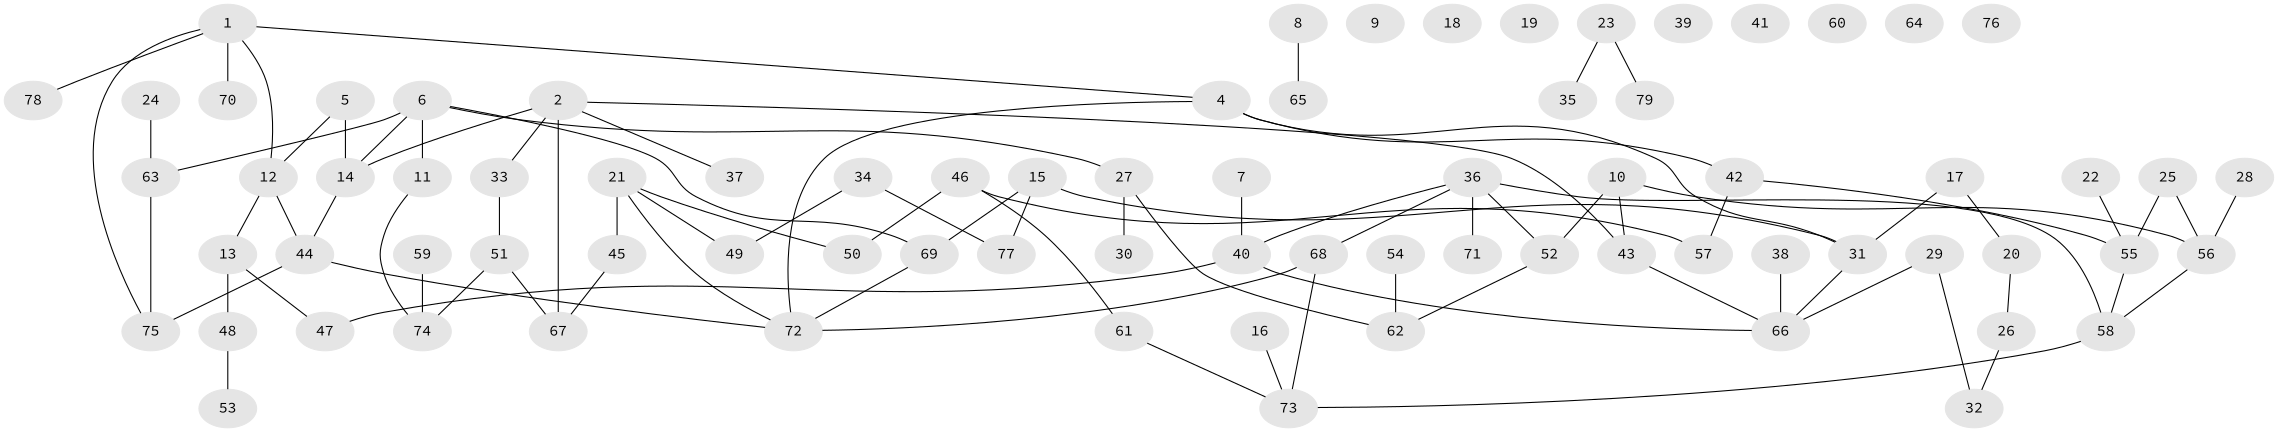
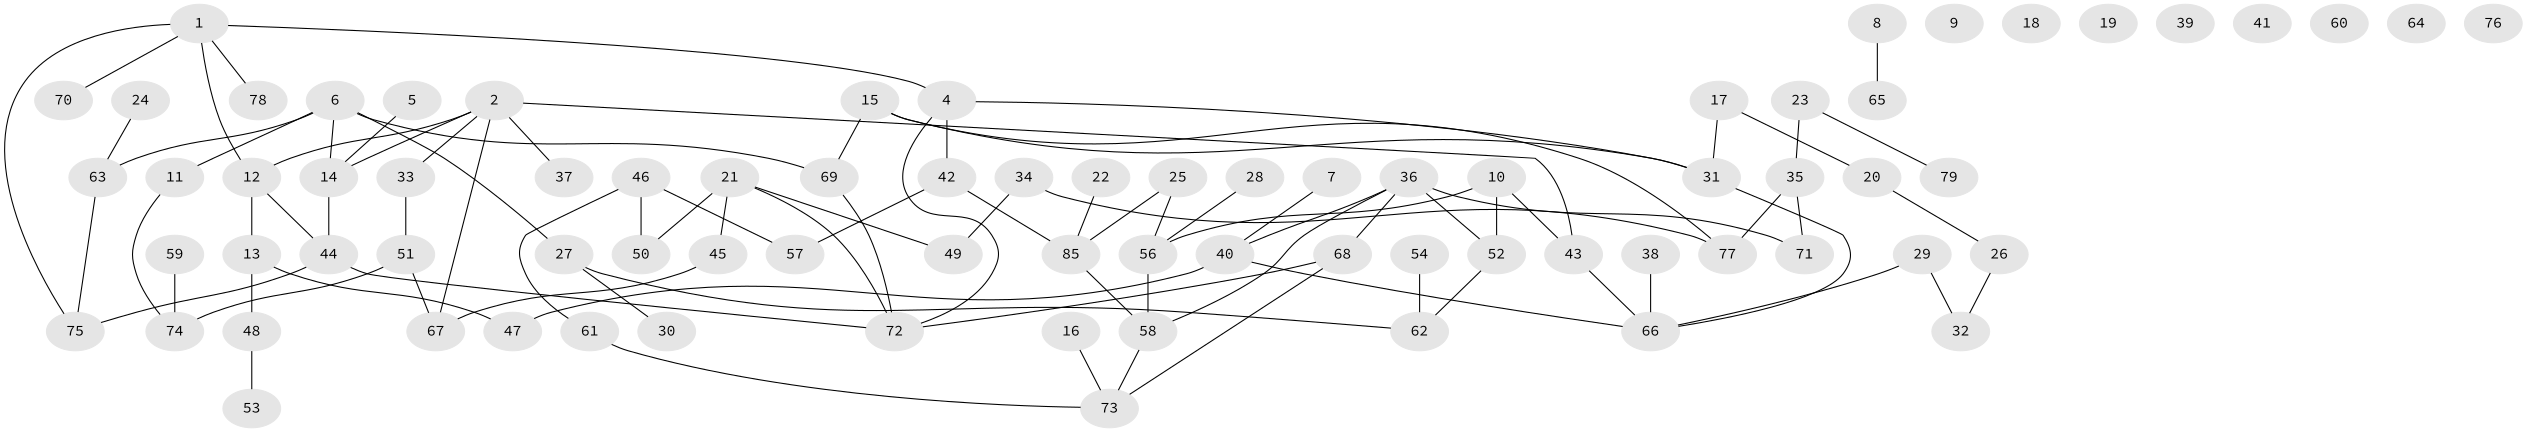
(316, 130) -> (387, 136)
none -> (1761, 216)
none -> (1801, 224)
(2129, 255) -> (1071, 255)
